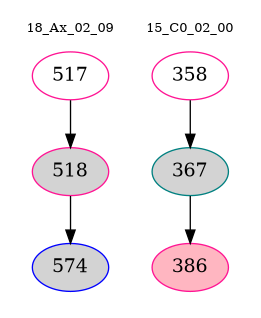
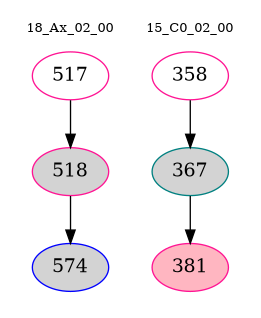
(71, 29) -> (71, 29)
(190, 267) -> (190, 267)
